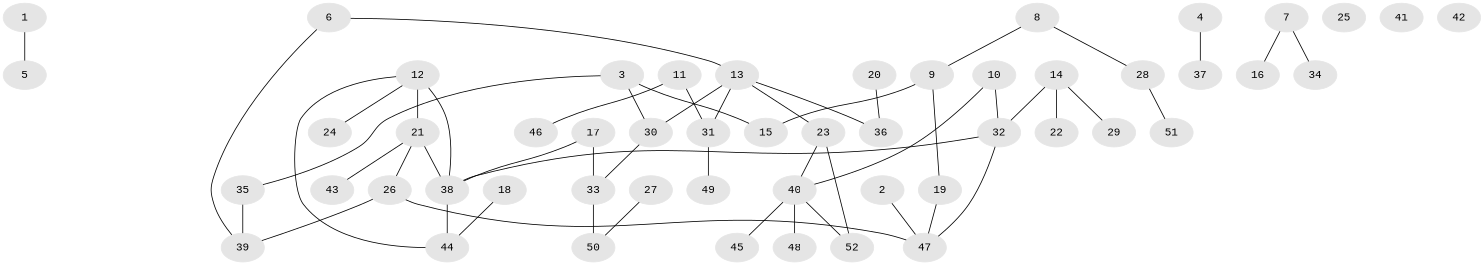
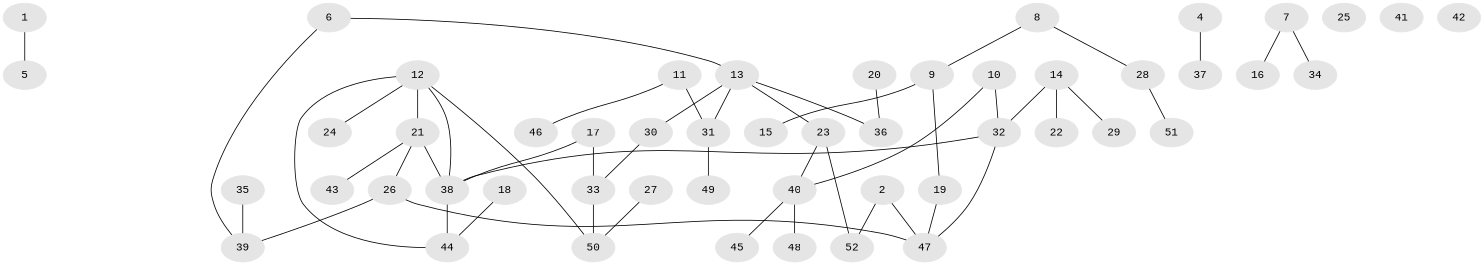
(622, 75) -> none
none -> (513, 156)
(823, 219) -> (867, 219)
